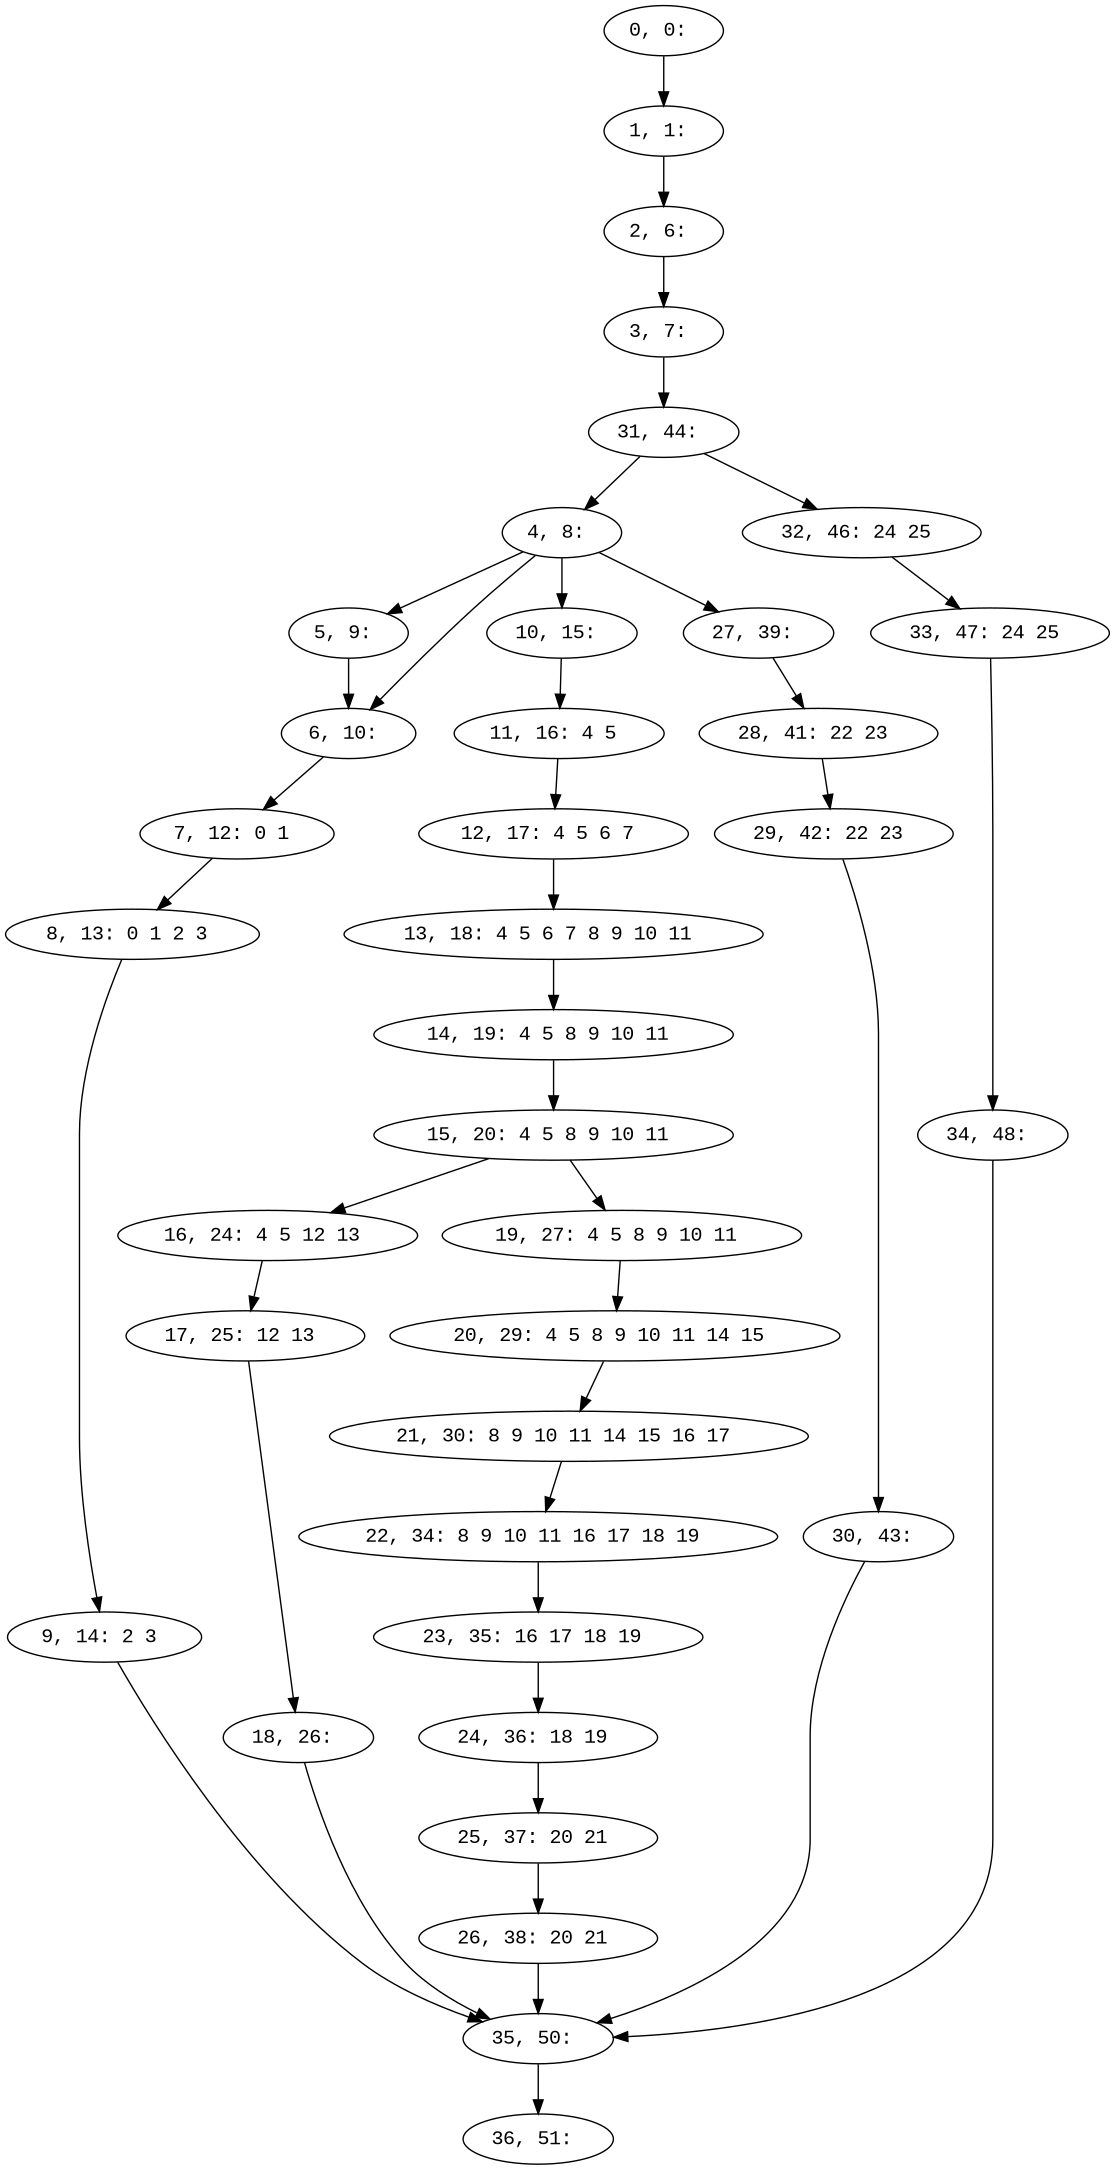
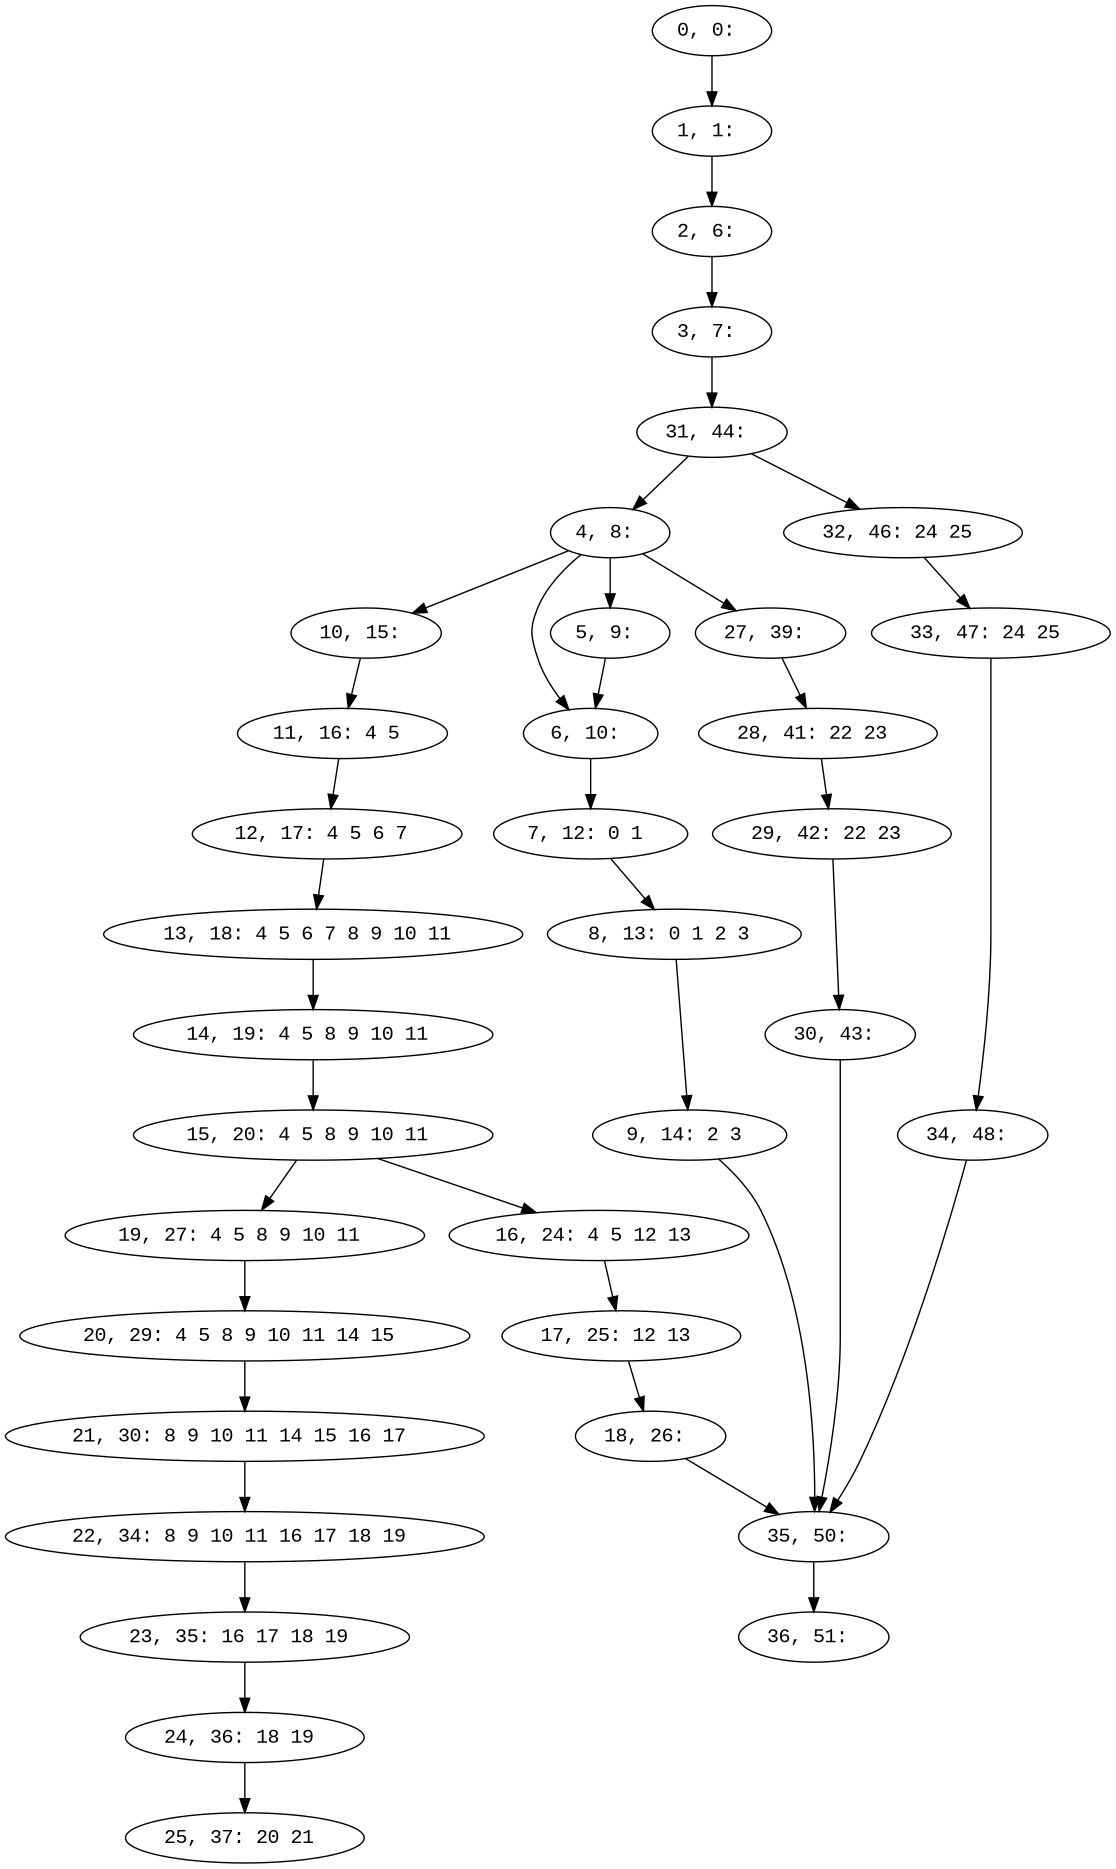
(538, 1938) -> none
